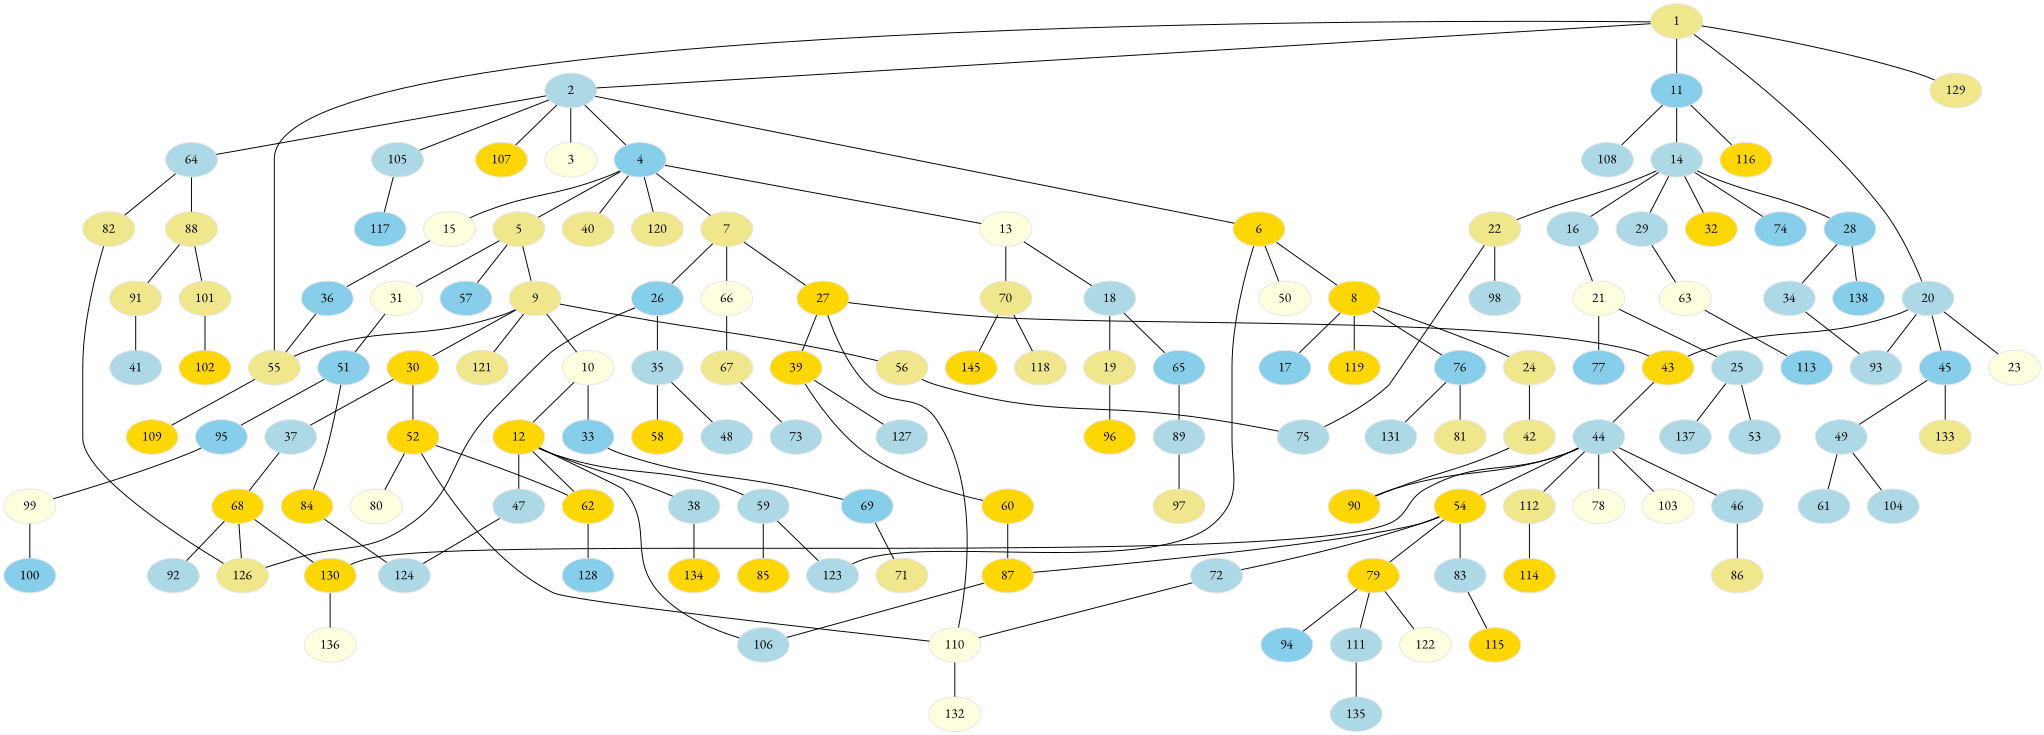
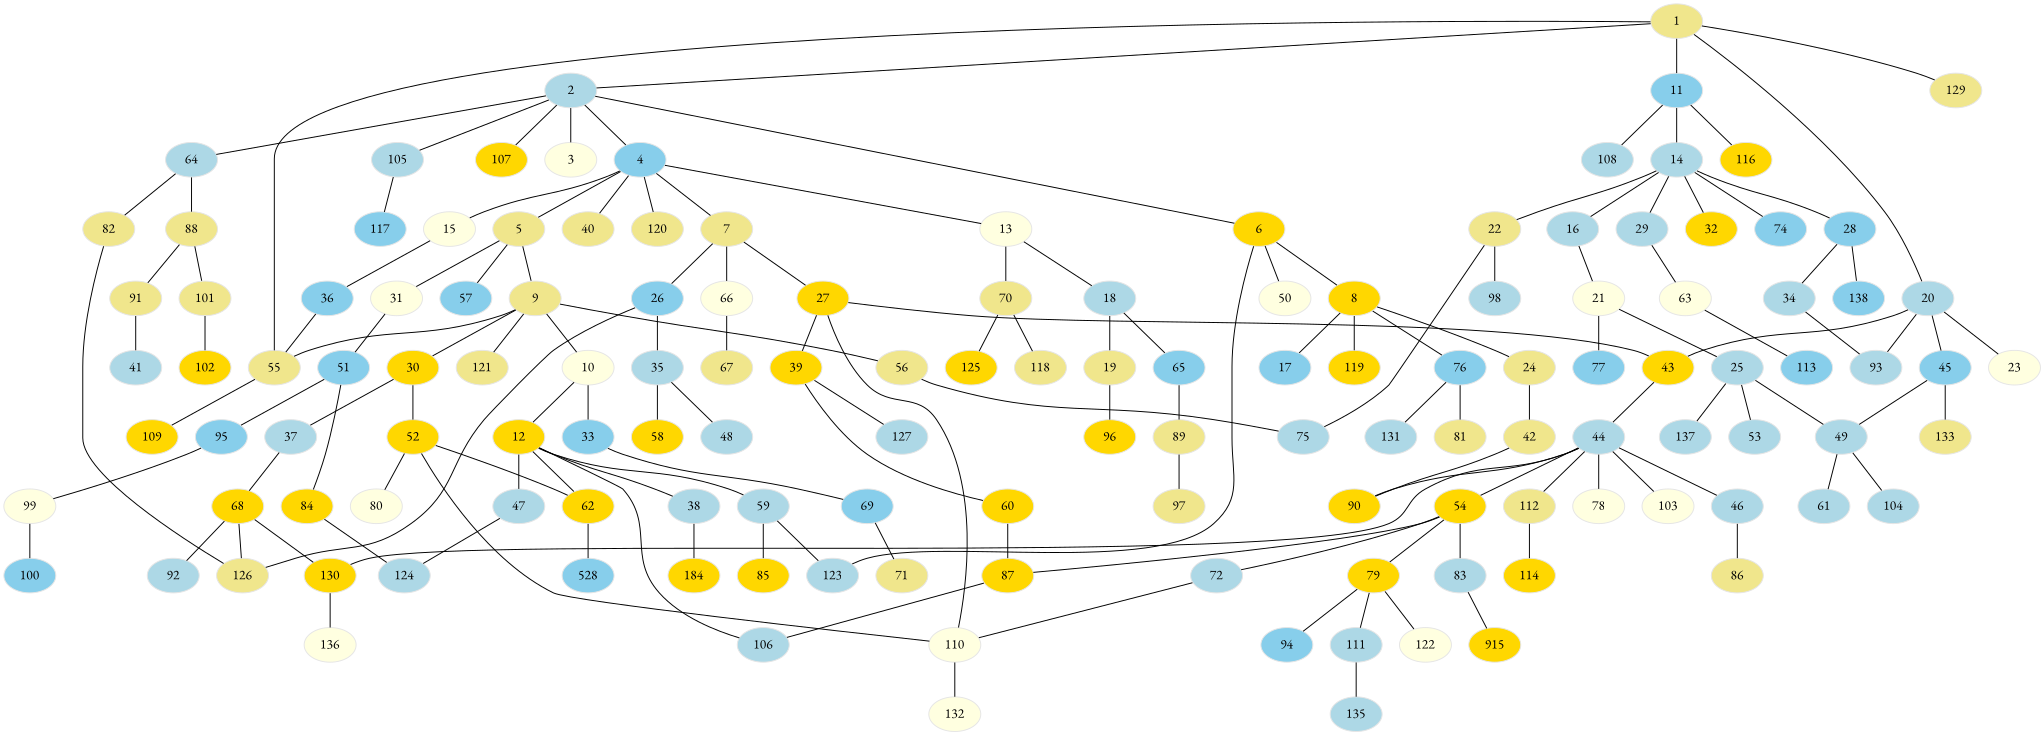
(971, 368) -> (971, 368)
none -> (1789, 402)
(796, 437) -> none
(1179, 437) -> (1179, 437)
(588, 576) -> (588, 576)
(694, 576) -> (694, 576)
(1495, 645) -> (1495, 645)
